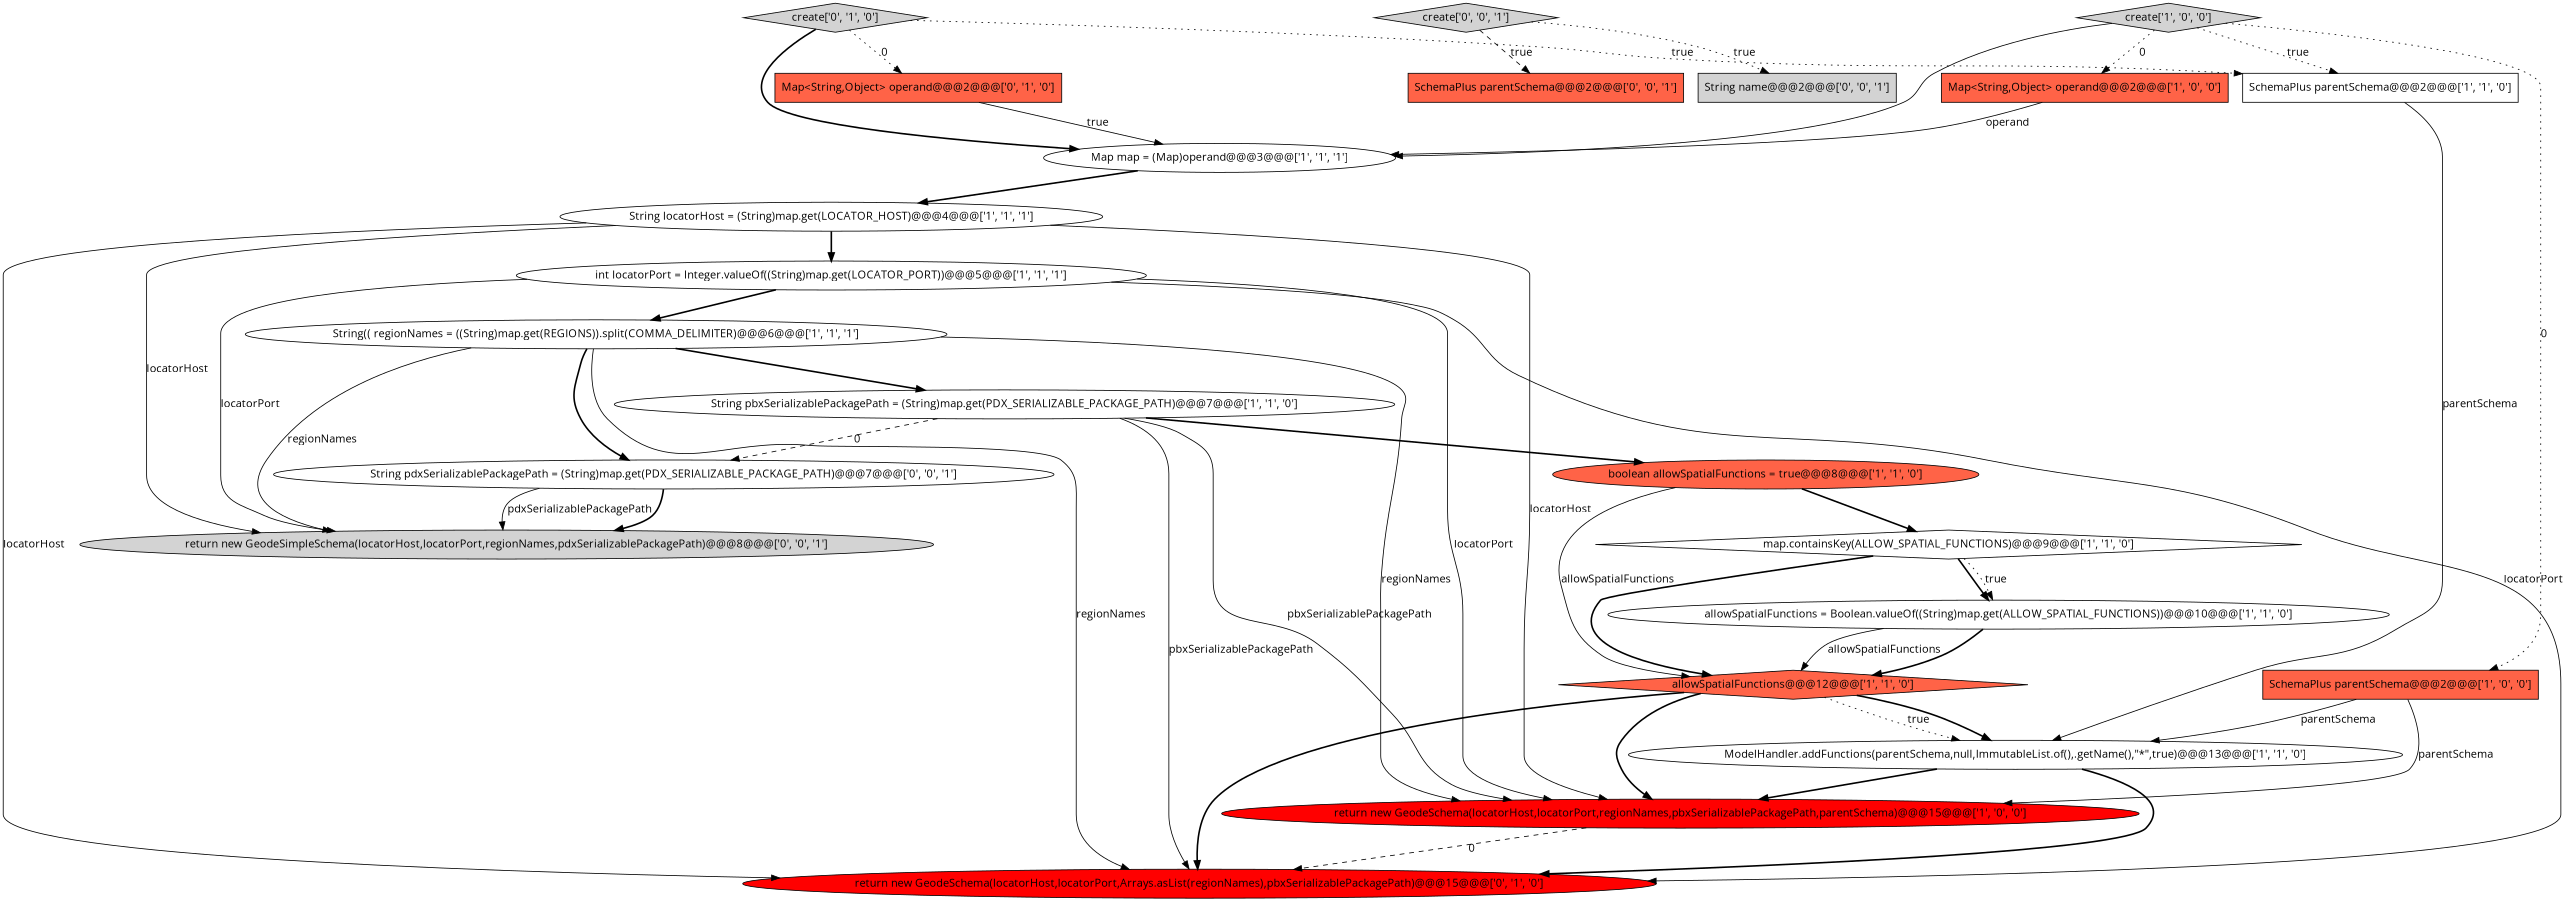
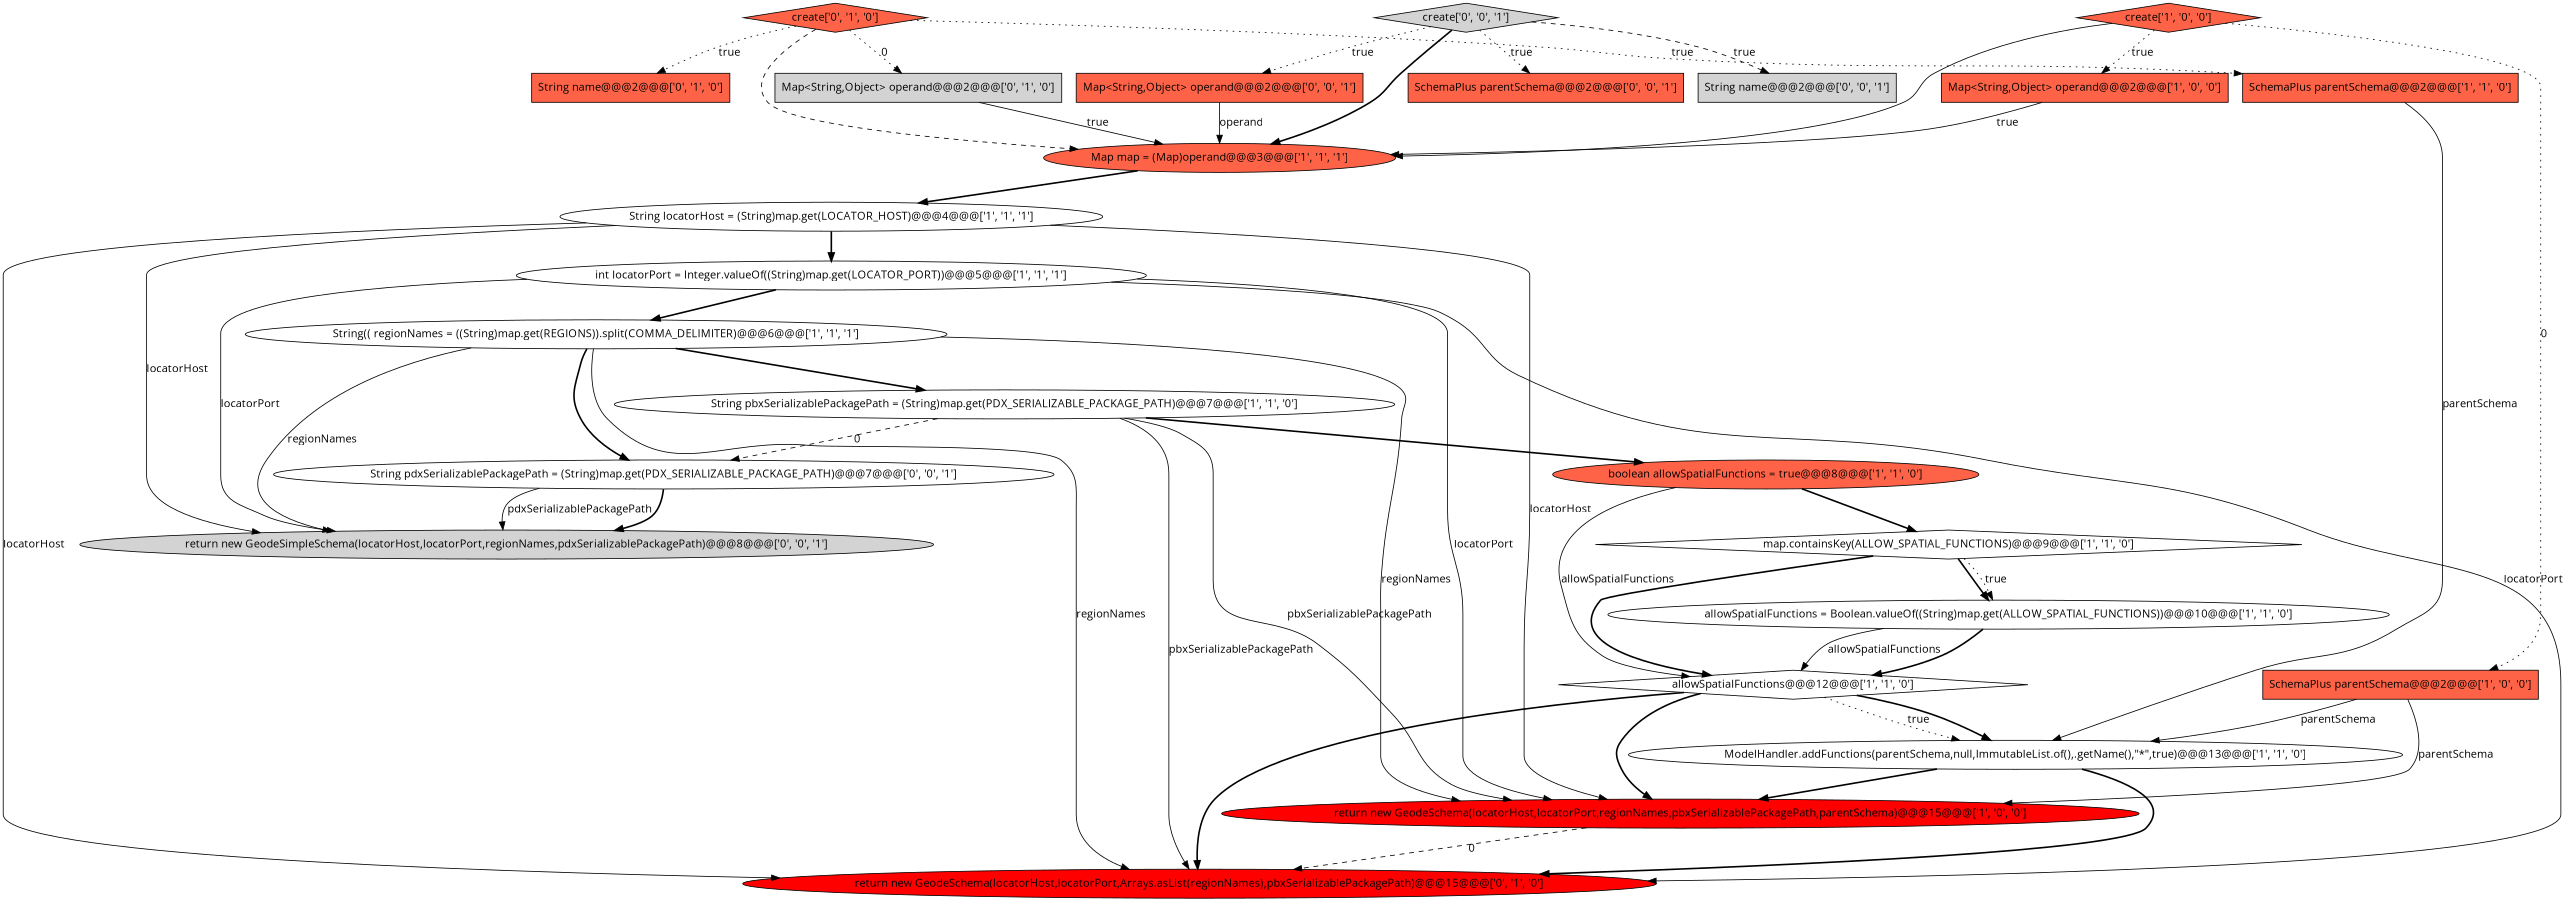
(835, 18) -> (835, 18)
(2169, 18) -> (2169, 18)
(1649, 36) -> (1649, 36)
(2263, 49) -> none
(1503, 50) -> (1503, 50)
(2143, 53) -> (2143, 53)
none -> (631, 88)
(918, 88) -> (918, 88)
none -> (1220, 88)
(2380, 88) -> (2380, 88)
none -> (1374, 99)
(2008, 123) -> (2008, 123)
(868, 129) -> (868, 129)
(1220, 158) -> (1220, 158)
(1793, 685) -> (1793, 685)
